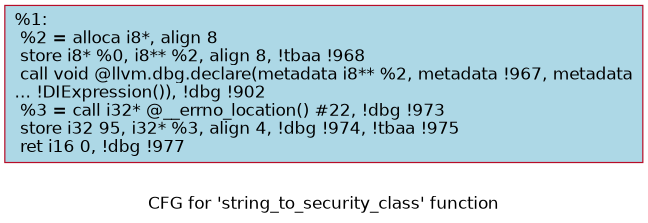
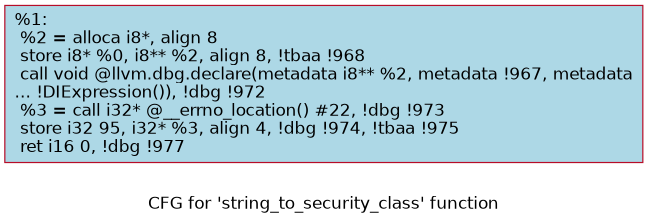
(140, 92) -> (140, 92)
